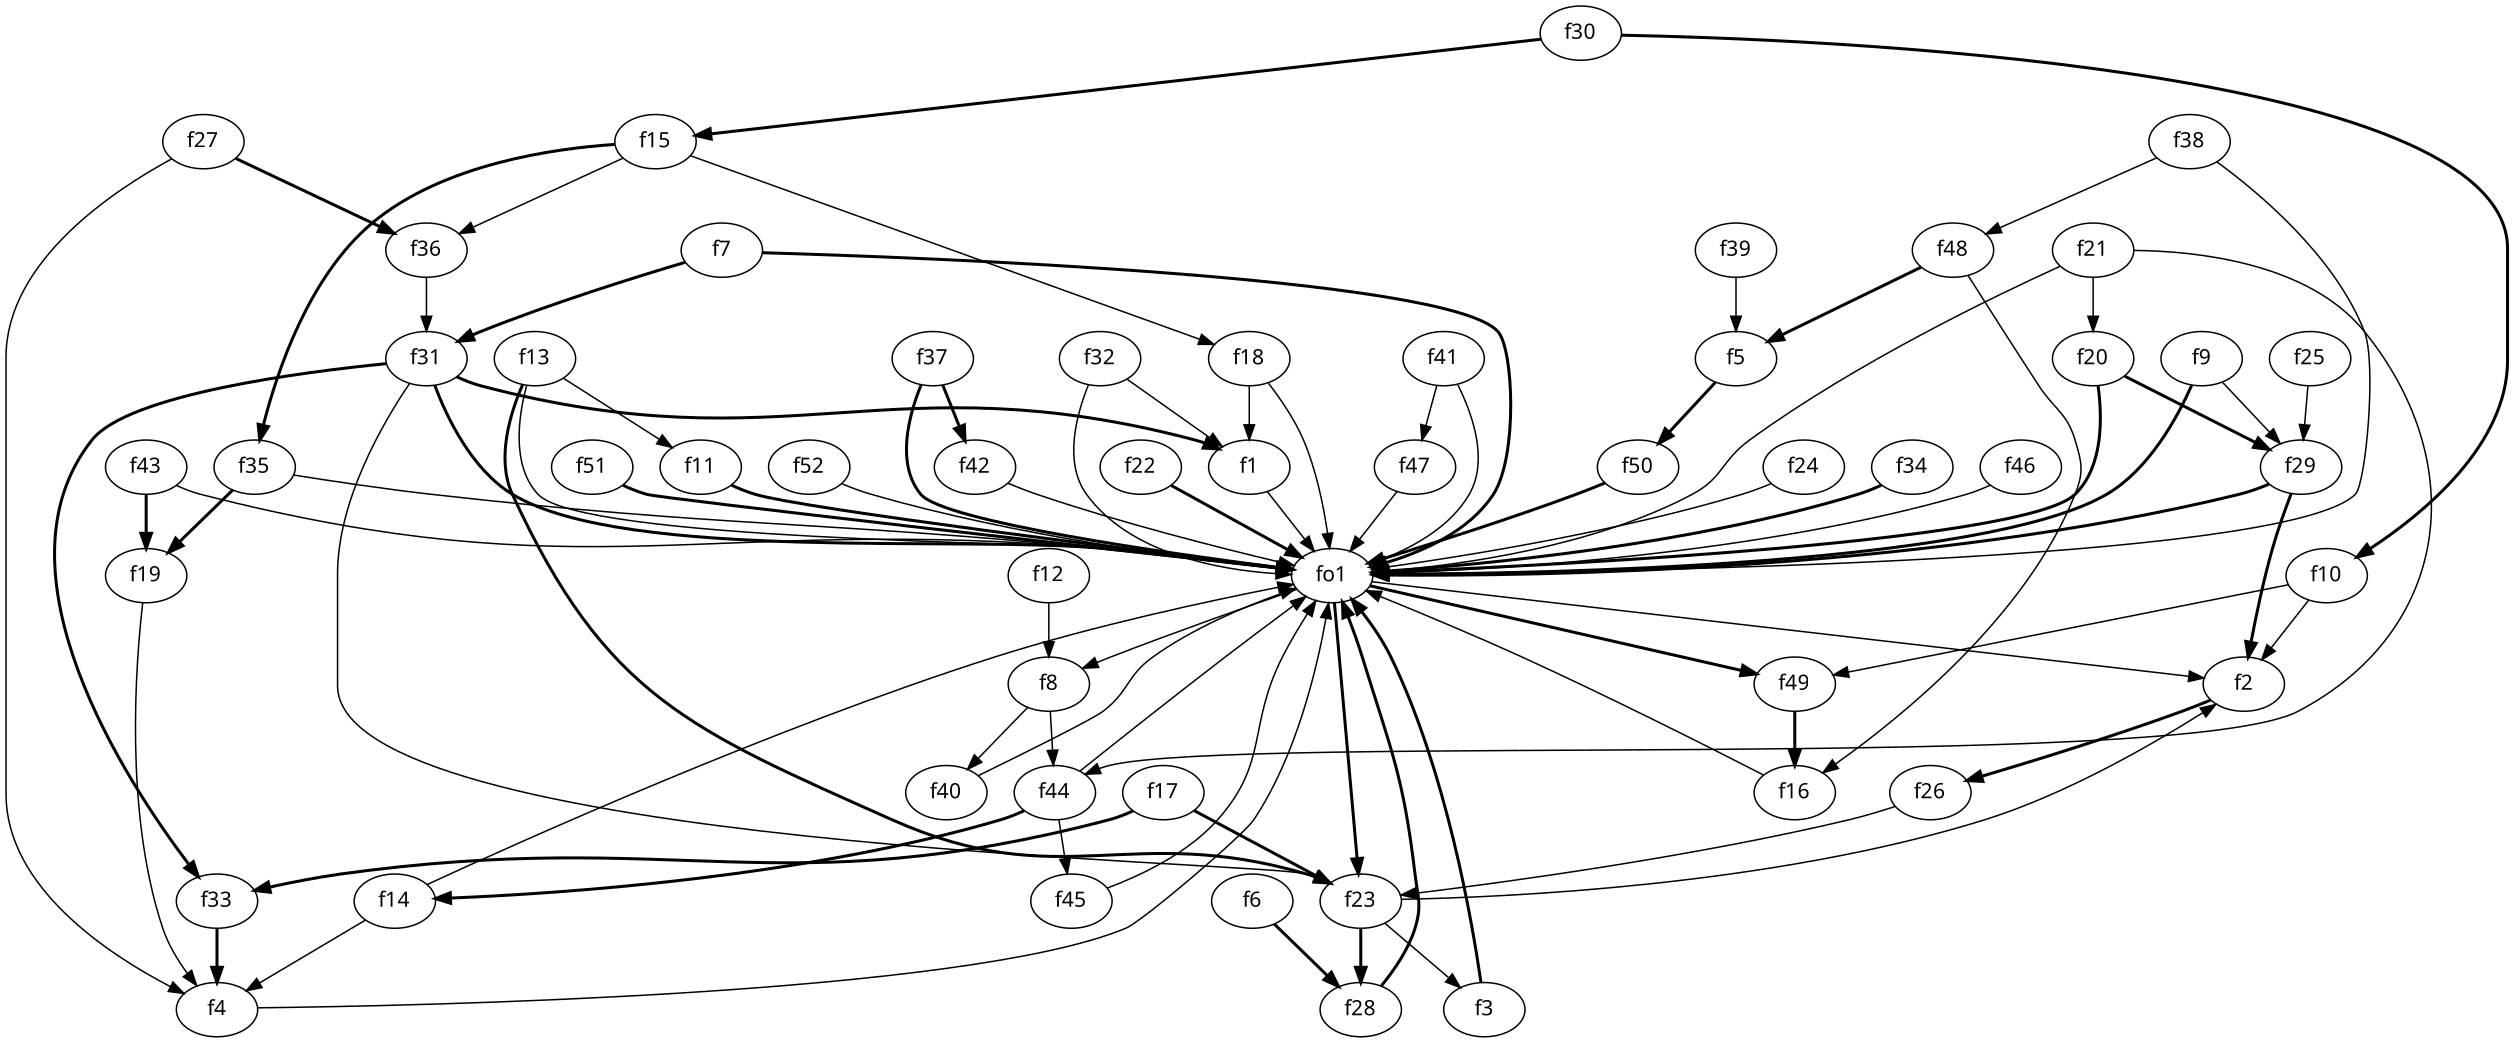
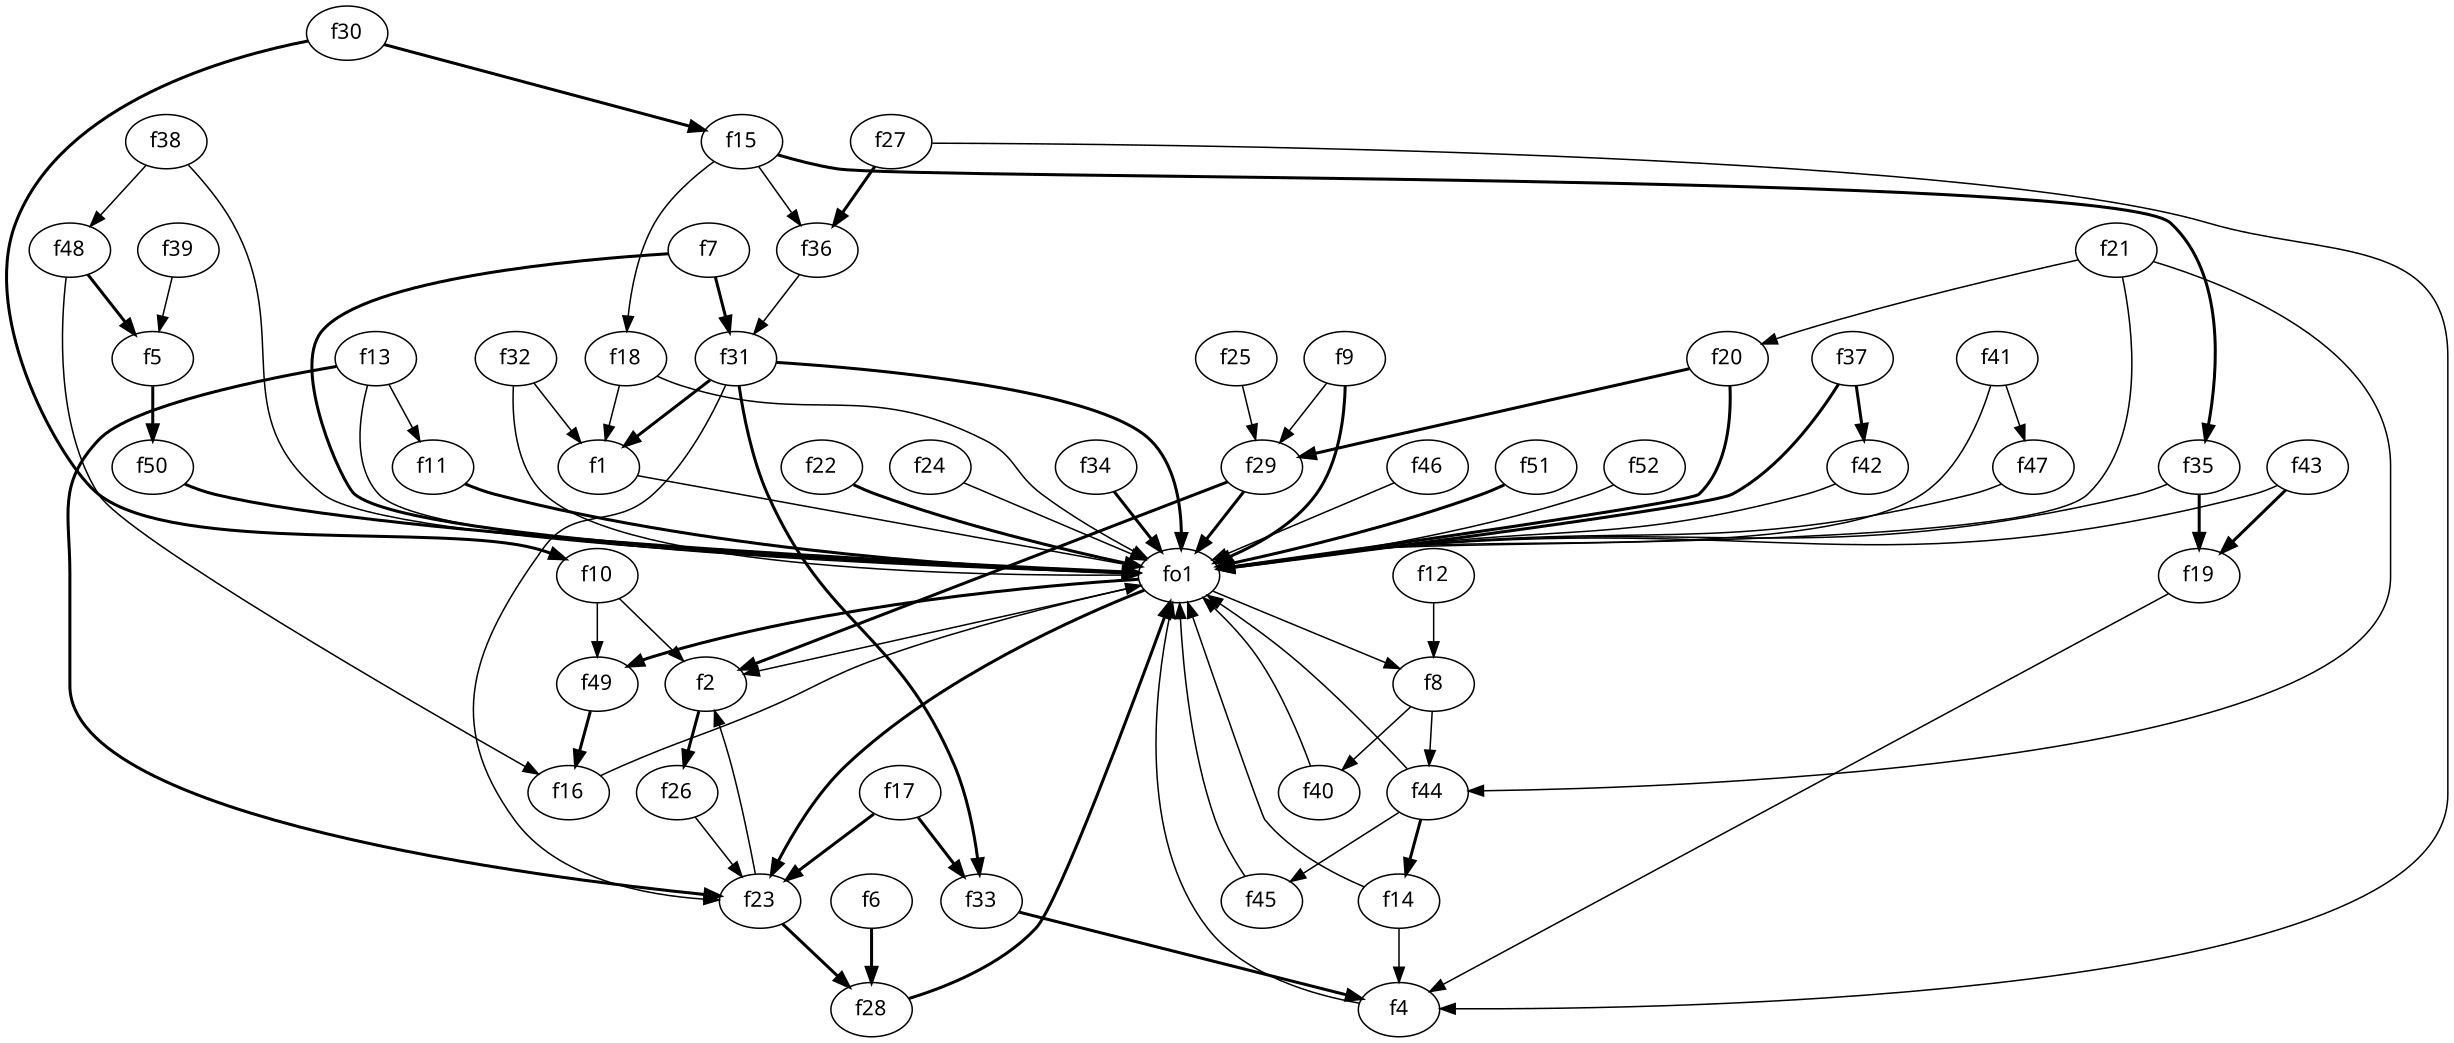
(1484, 1010) -> none
